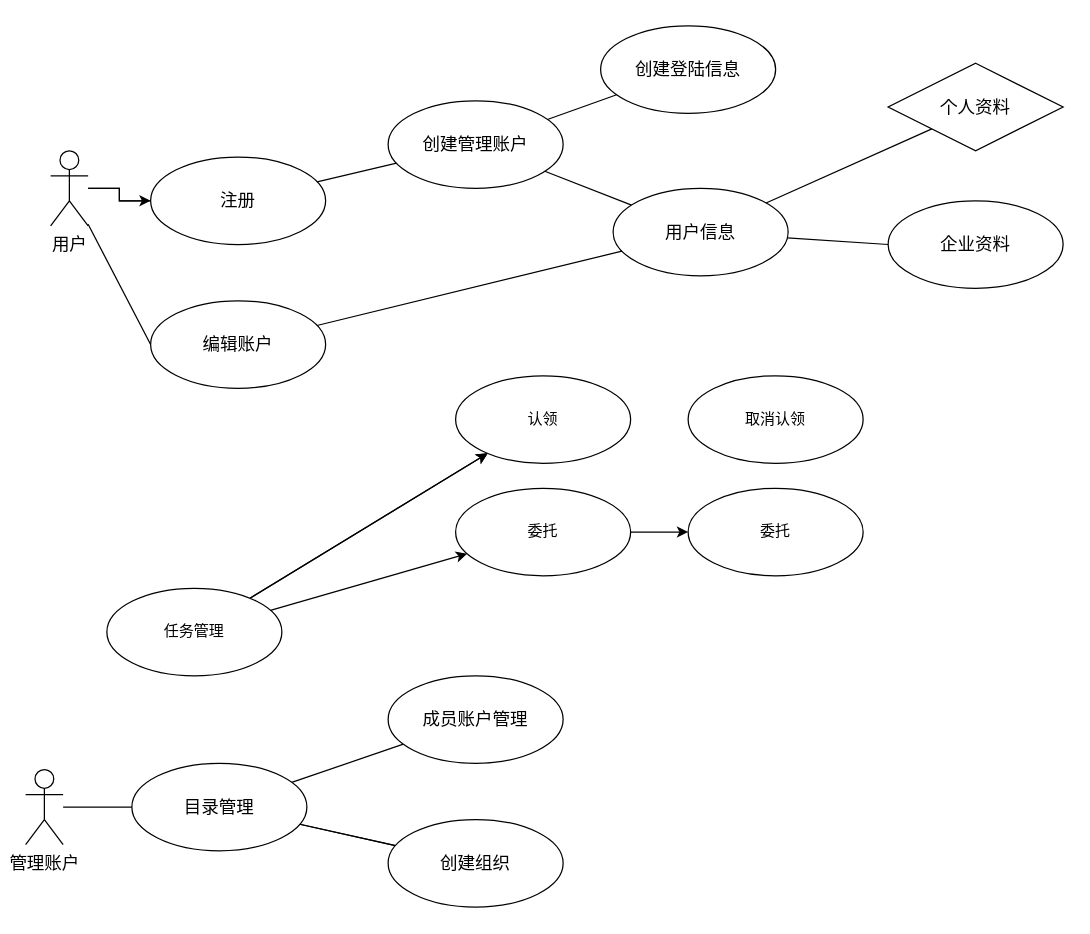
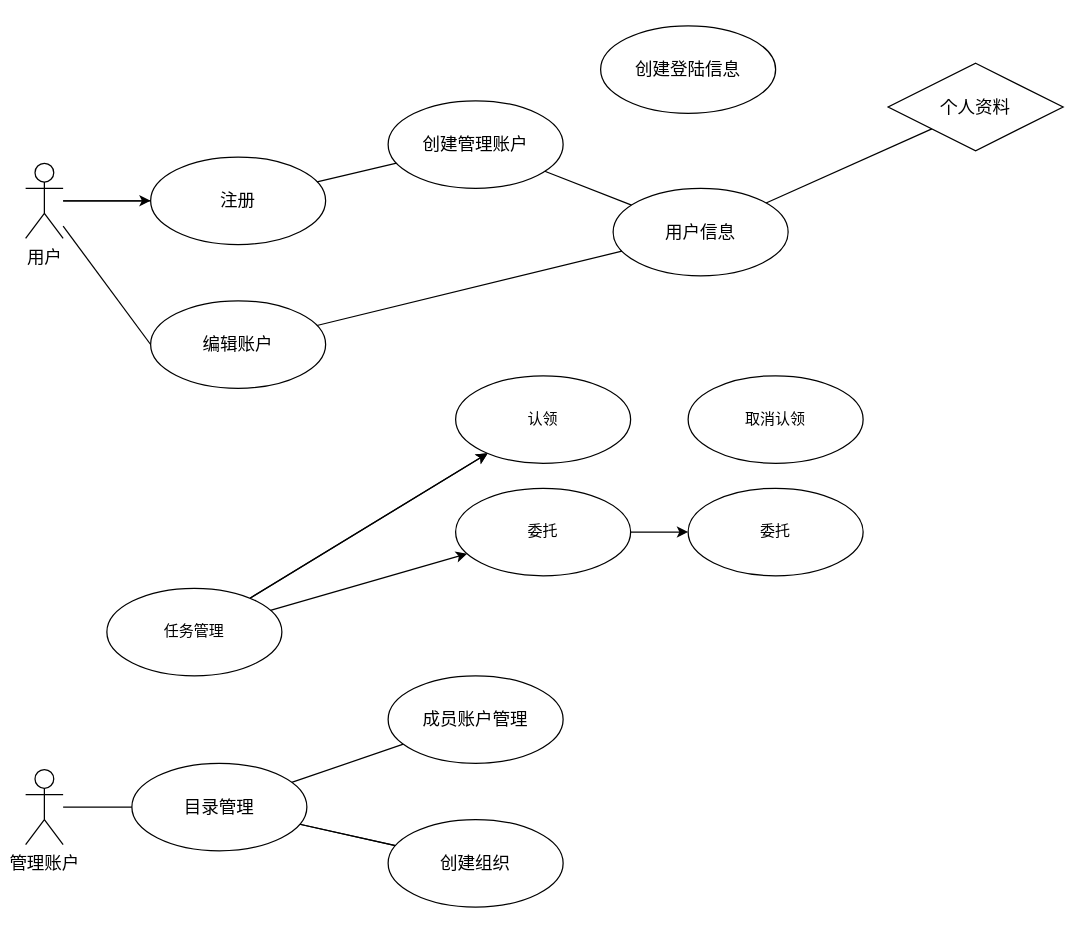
(582, 107) -> none
(69, 188) -> (44, 201)
(838, 241) -> none
(976, 244) -> none
